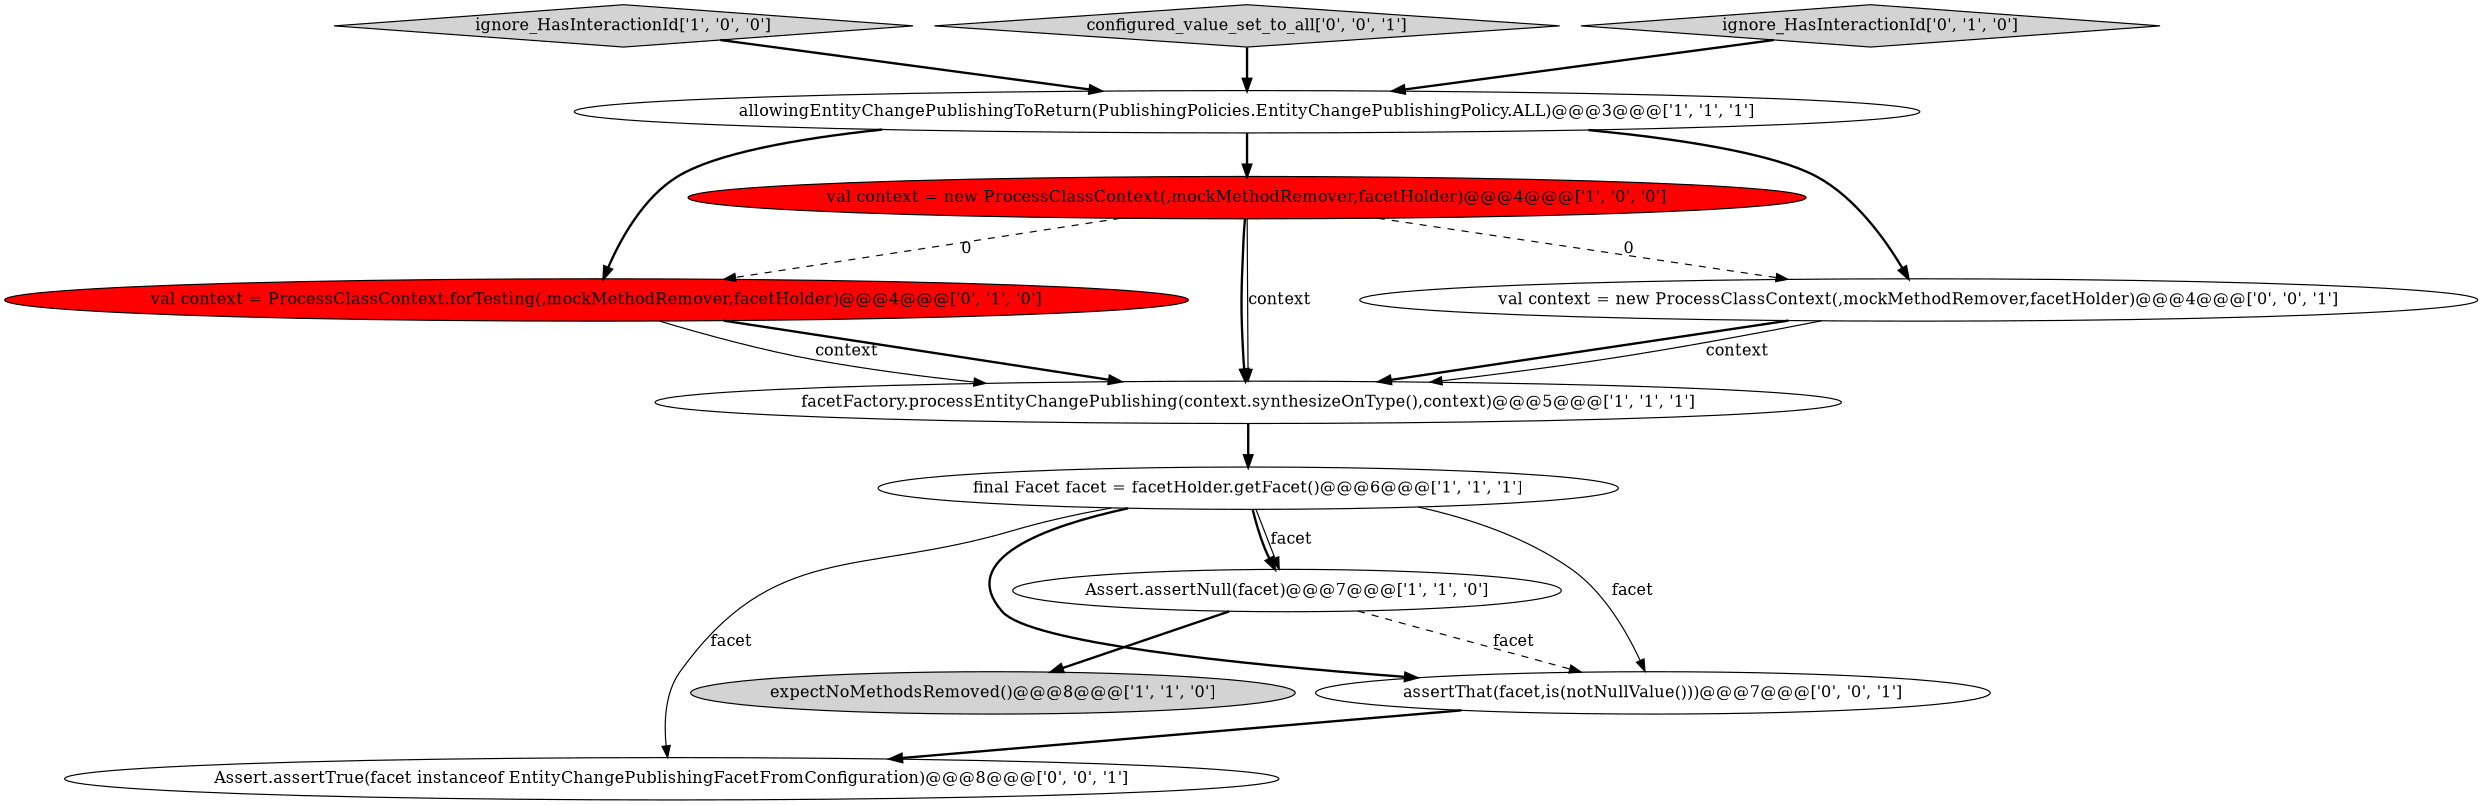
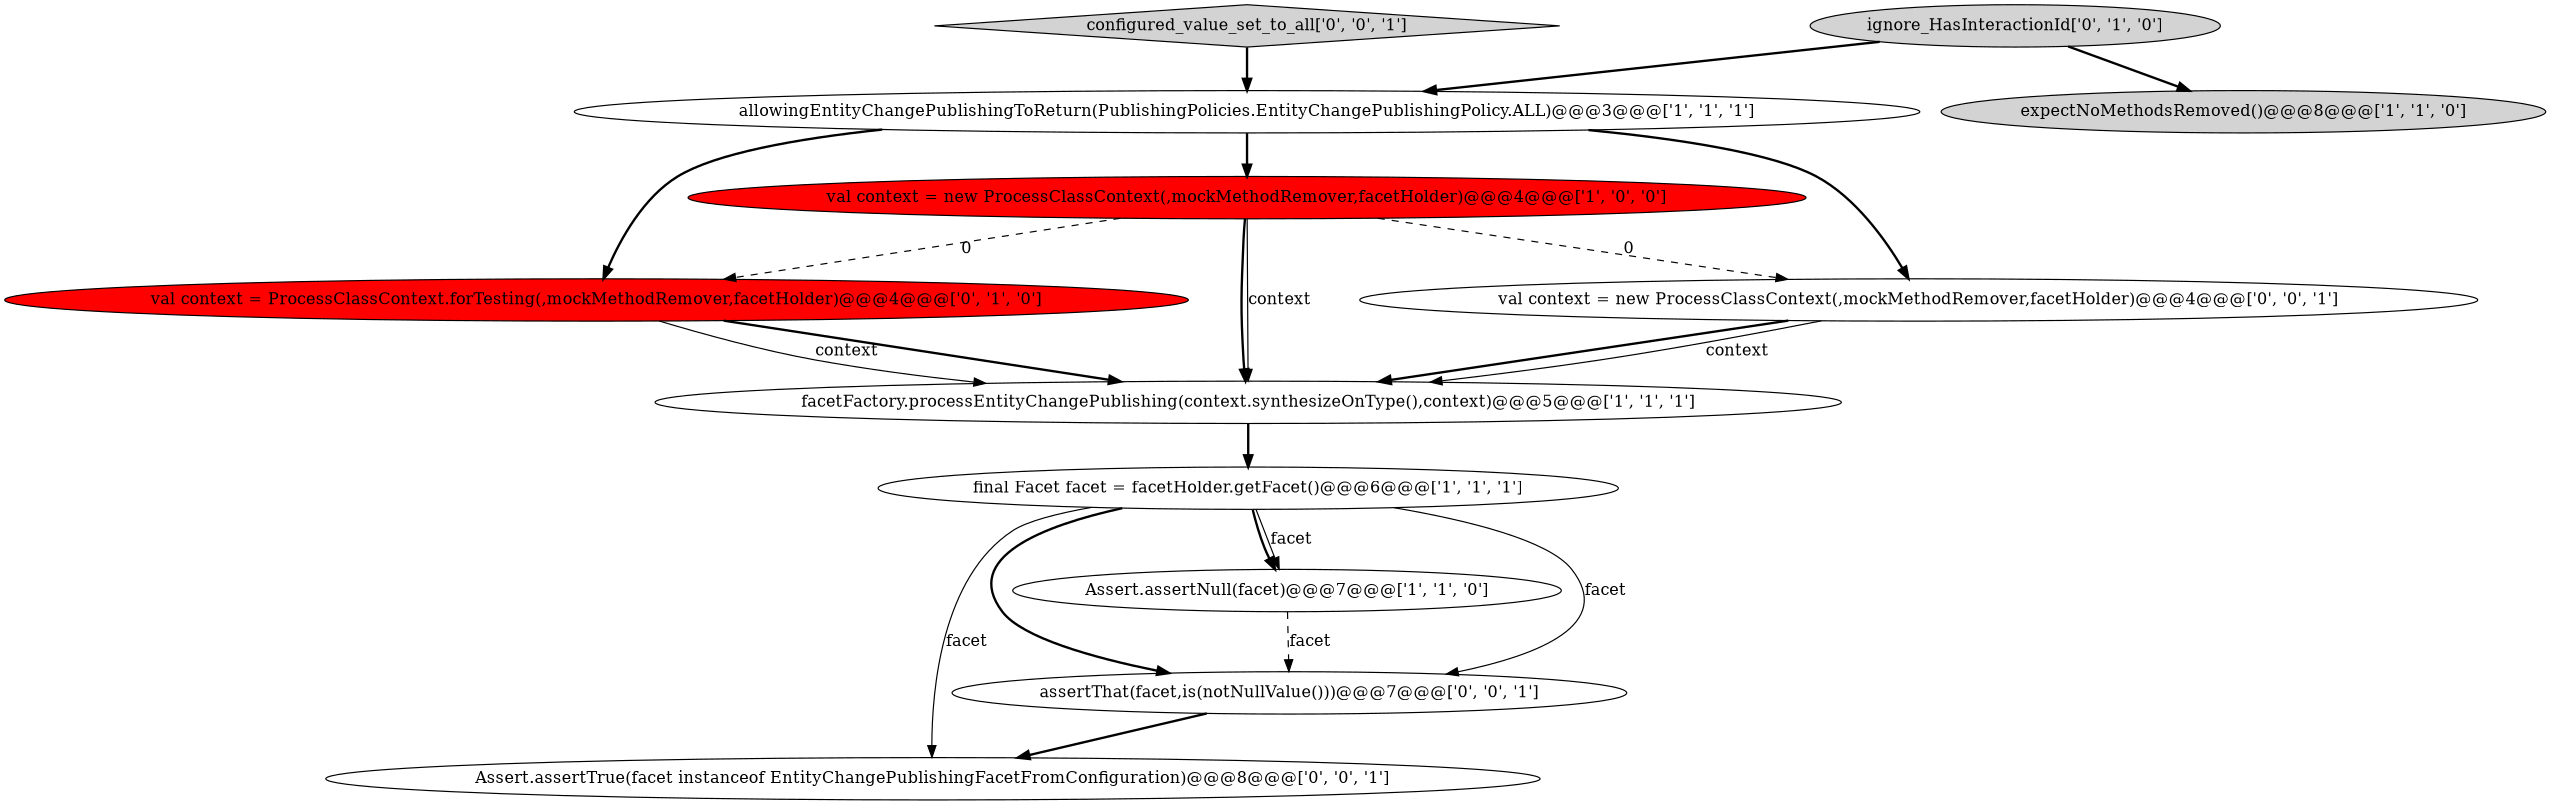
(624, 26) -> none
(1871, 26) -> (2015, 26)
(1146, 640) -> (2123, 67)
